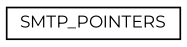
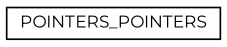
(93, 23) -> (114, 23)
